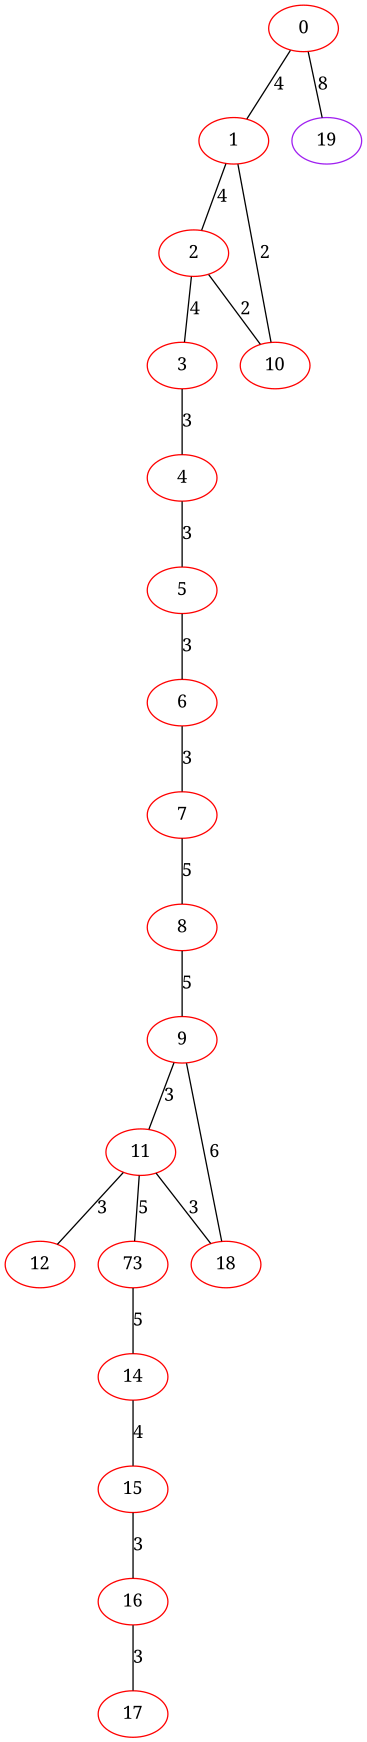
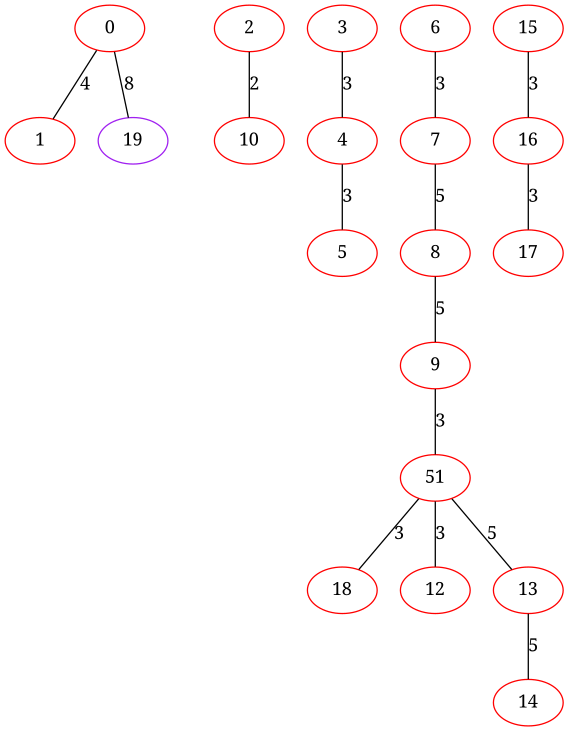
(214, 197) -> none
(254, 253) -> none
(188, 309) -> none
(182, 646) -> none
(141, 1152) -> (435, 478)
(204, 1152) -> none
(133, 1265) -> (528, 590)
(133, 1433) -> none
